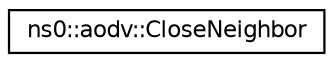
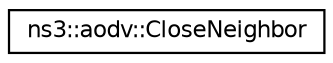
(167, 32) -> (167, 32)
